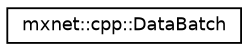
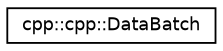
(124, 26) -> (111, 26)
